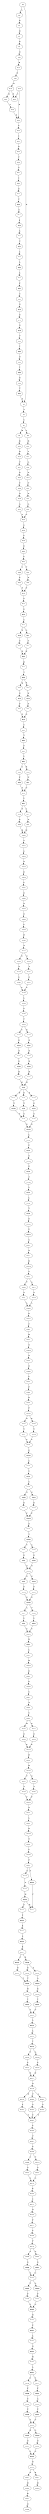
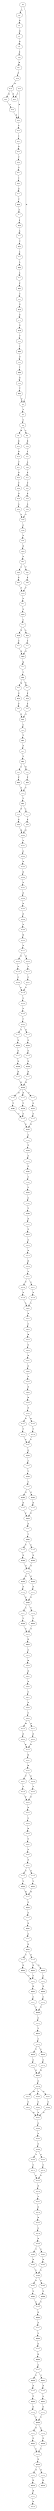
(28, 1904) -> (30, 1891)
